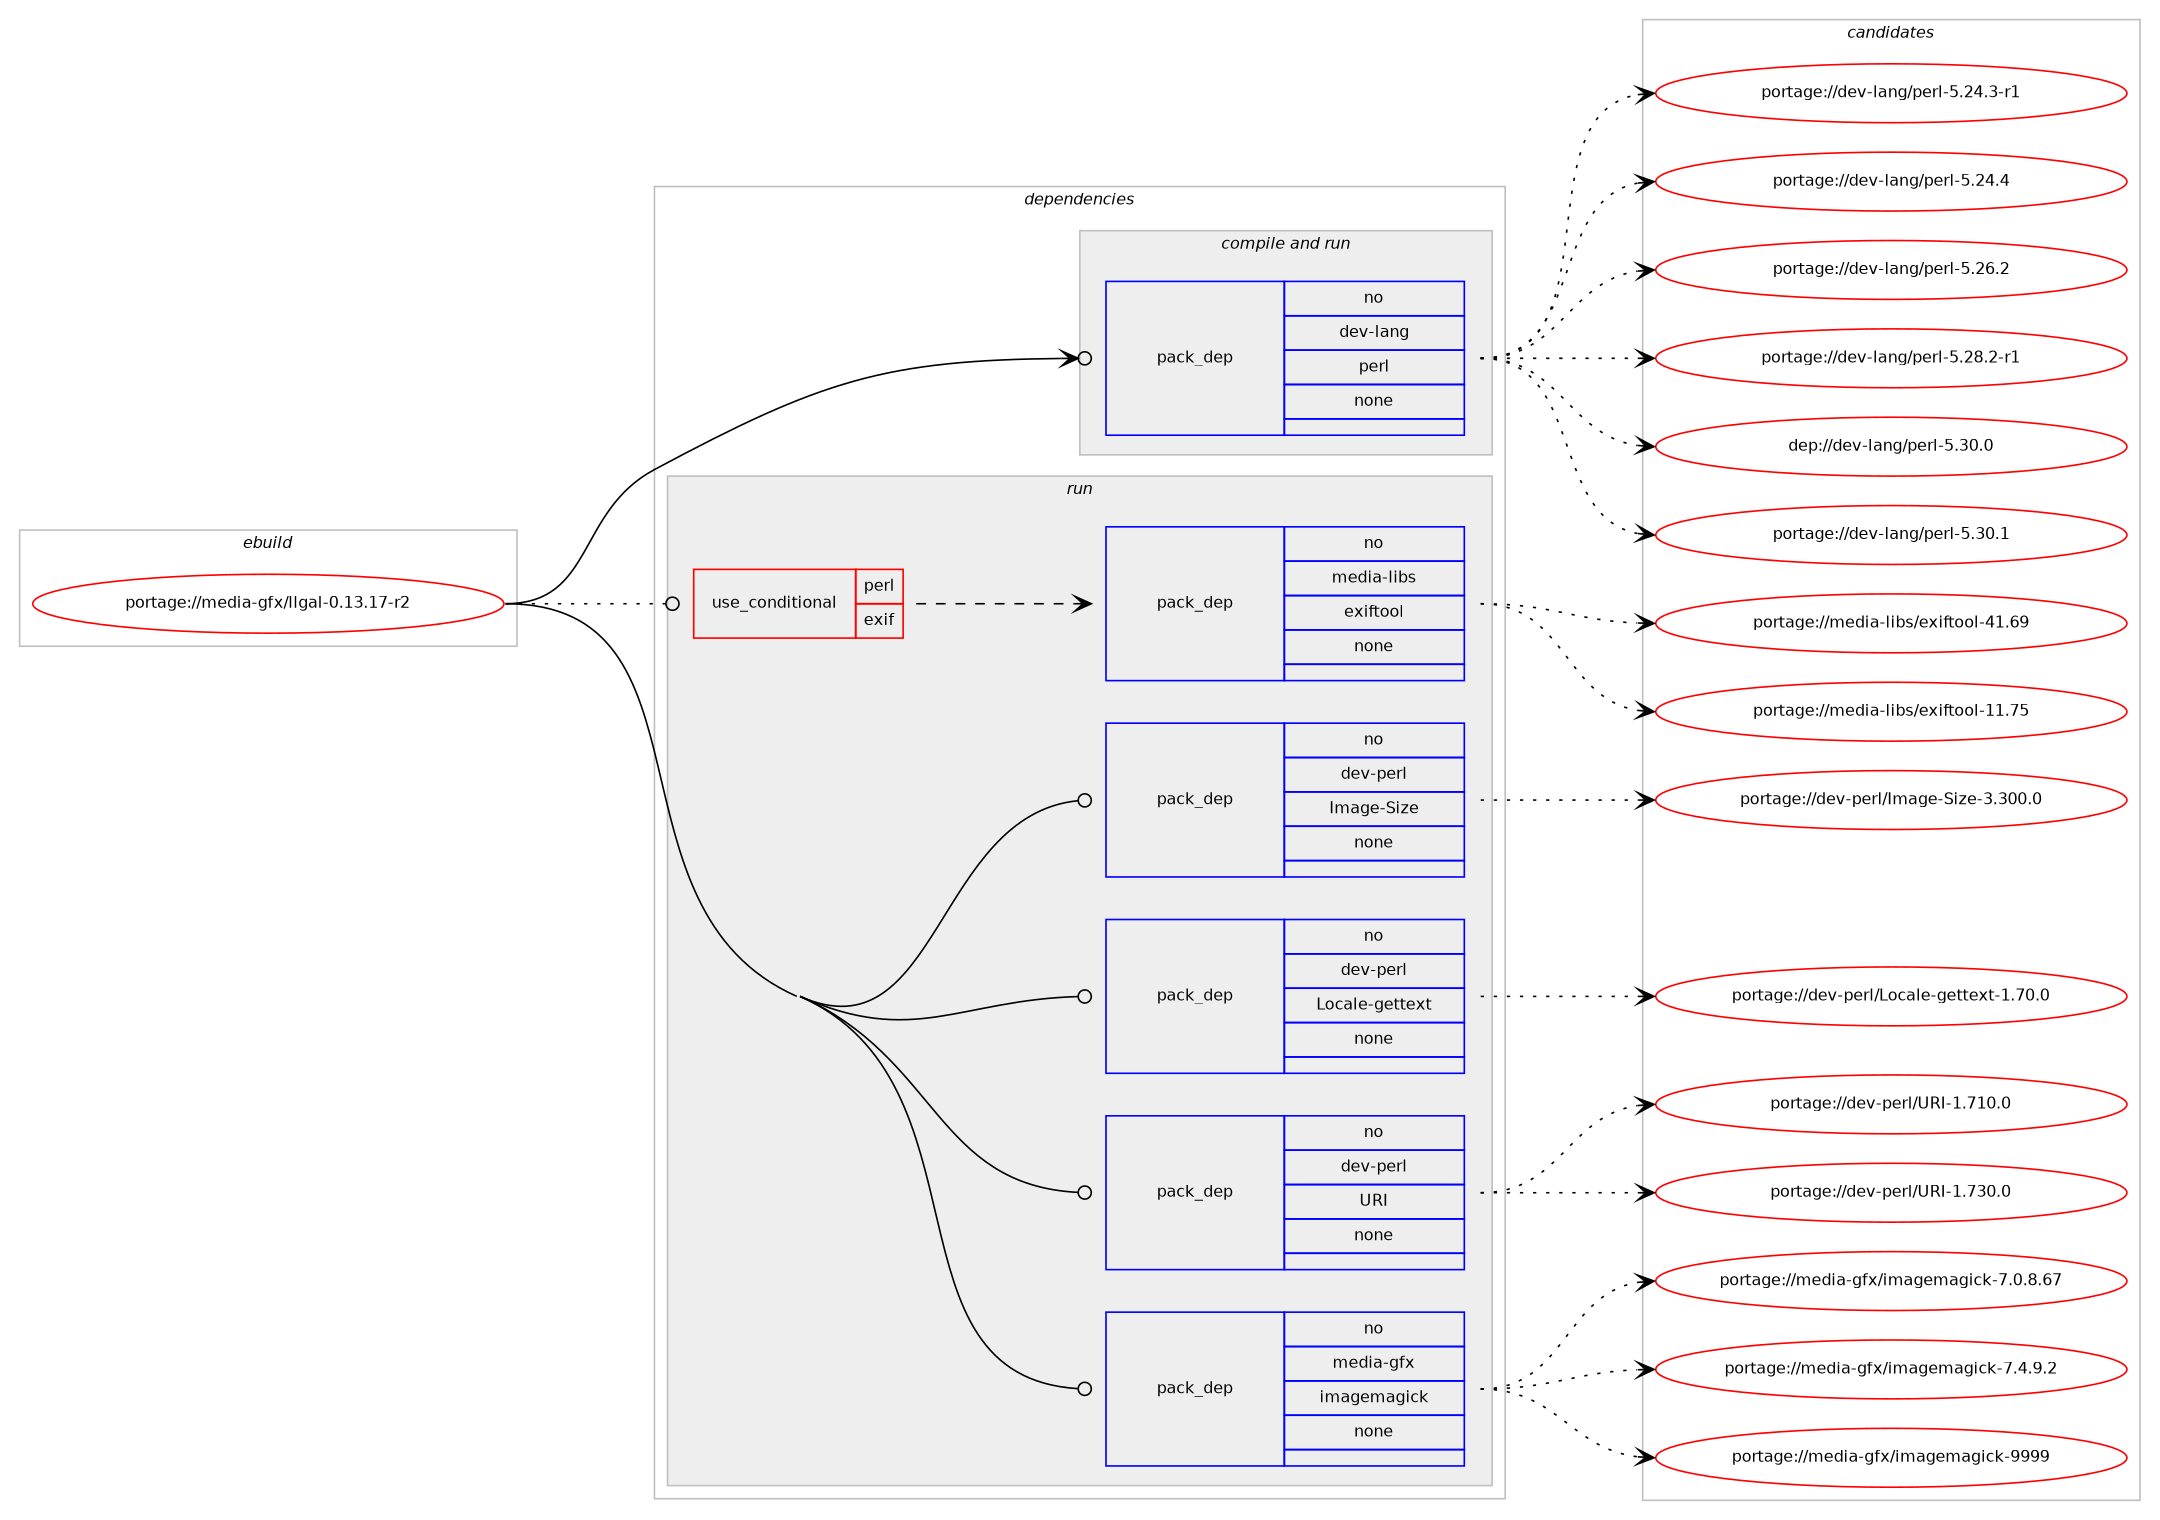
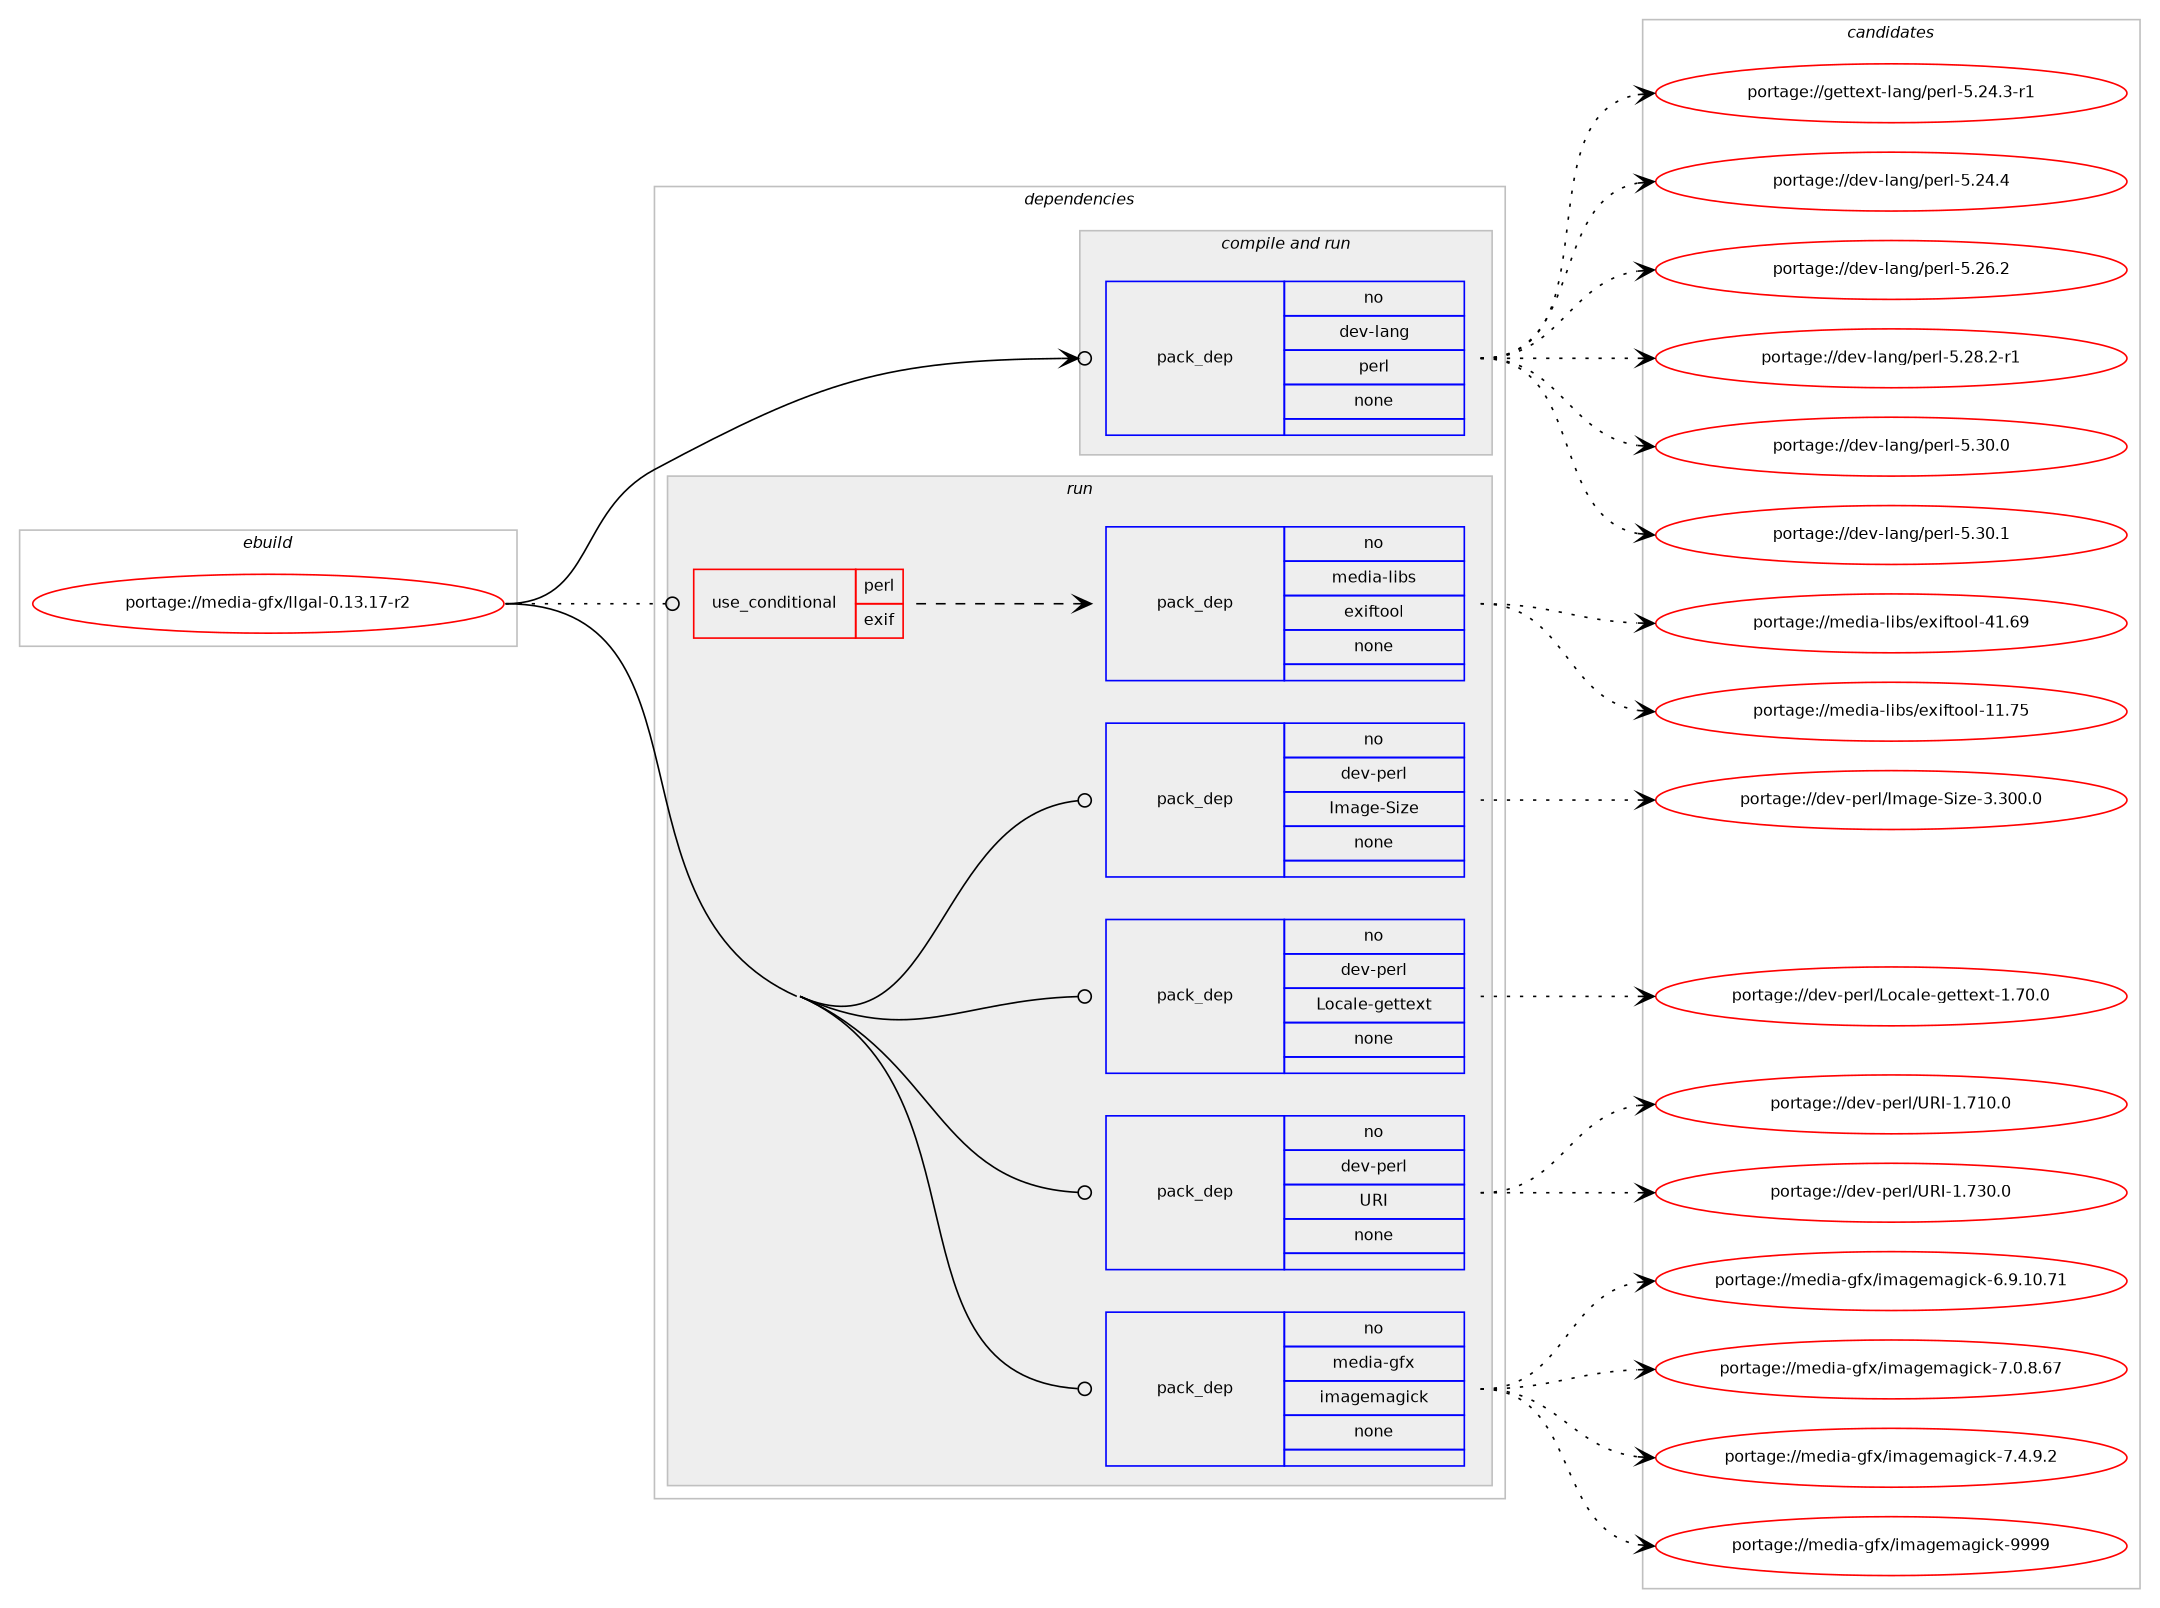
(1891, 93) -> (1891, 93)
(1891, 447) -> (1891, 447)
none -> (1891, 1281)
